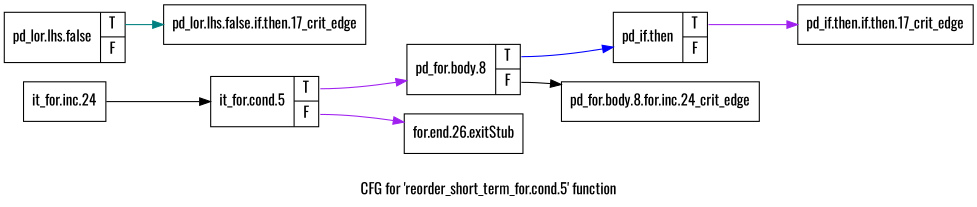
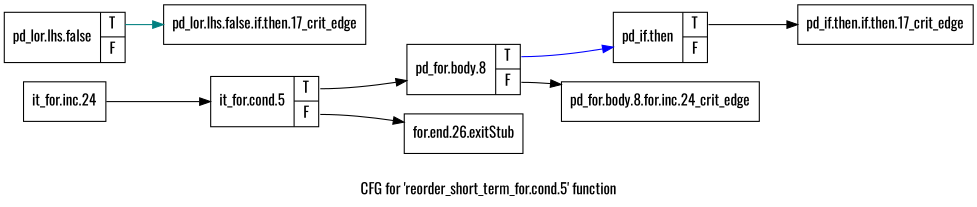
(748, 25) -> (748, 25)
(358, 87) -> (358, 87)
(357, 116) -> (357, 116)
